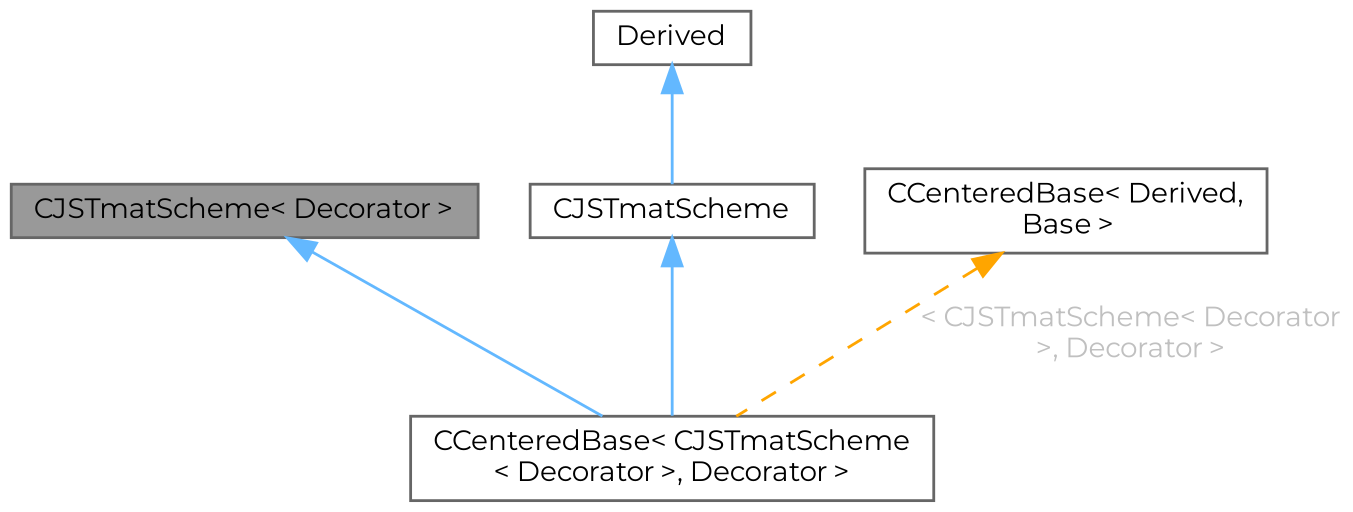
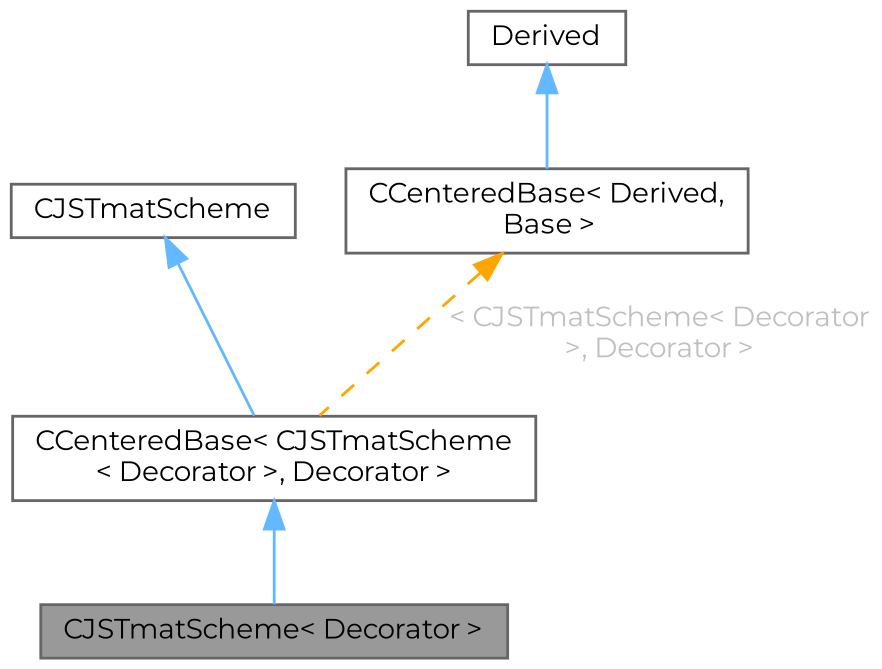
(672, 139) -> (547, 131)
(457, 334) -> (274, 567)
